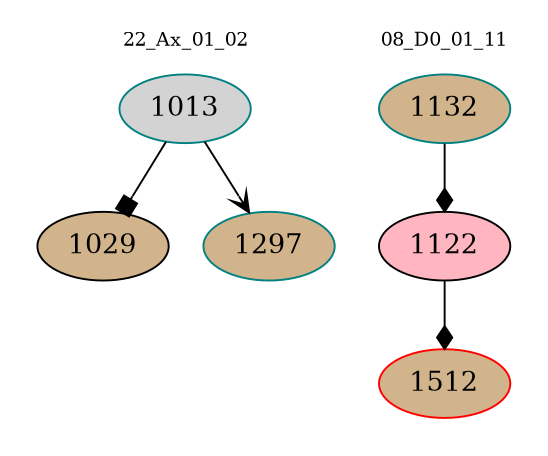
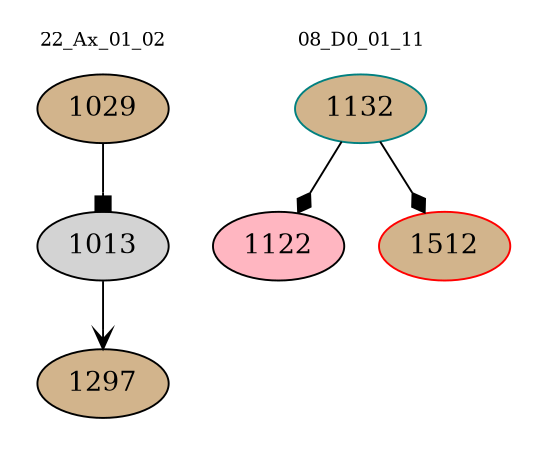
(185, 109) -> (103, 246)
(149, 169) -> (103, 168)
(269, 246) -> (103, 384)
(445, 304) -> (396, 167)
